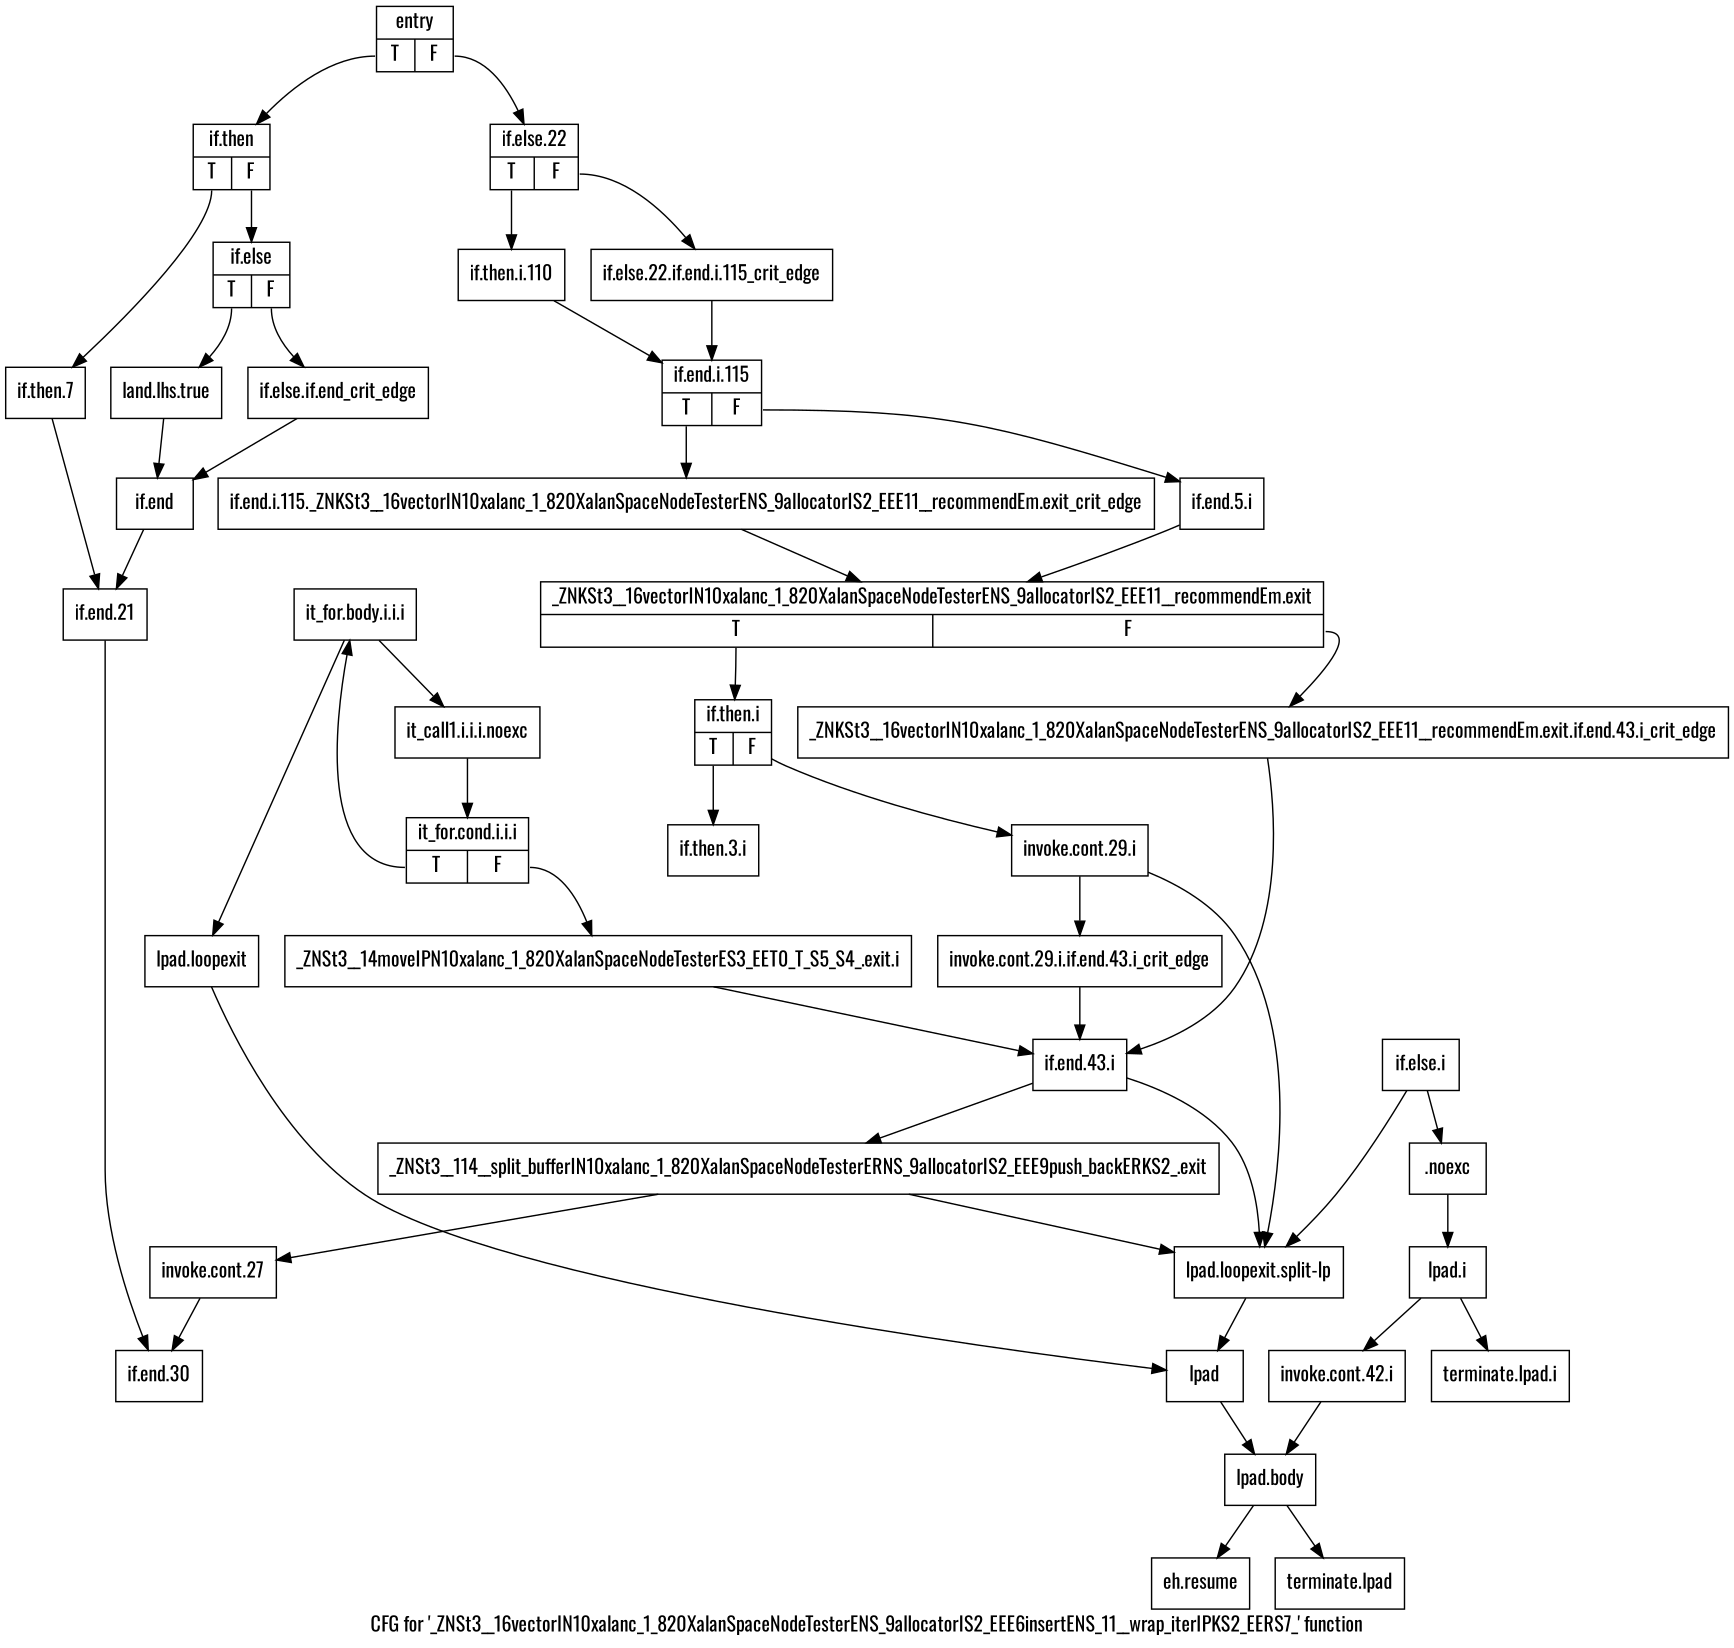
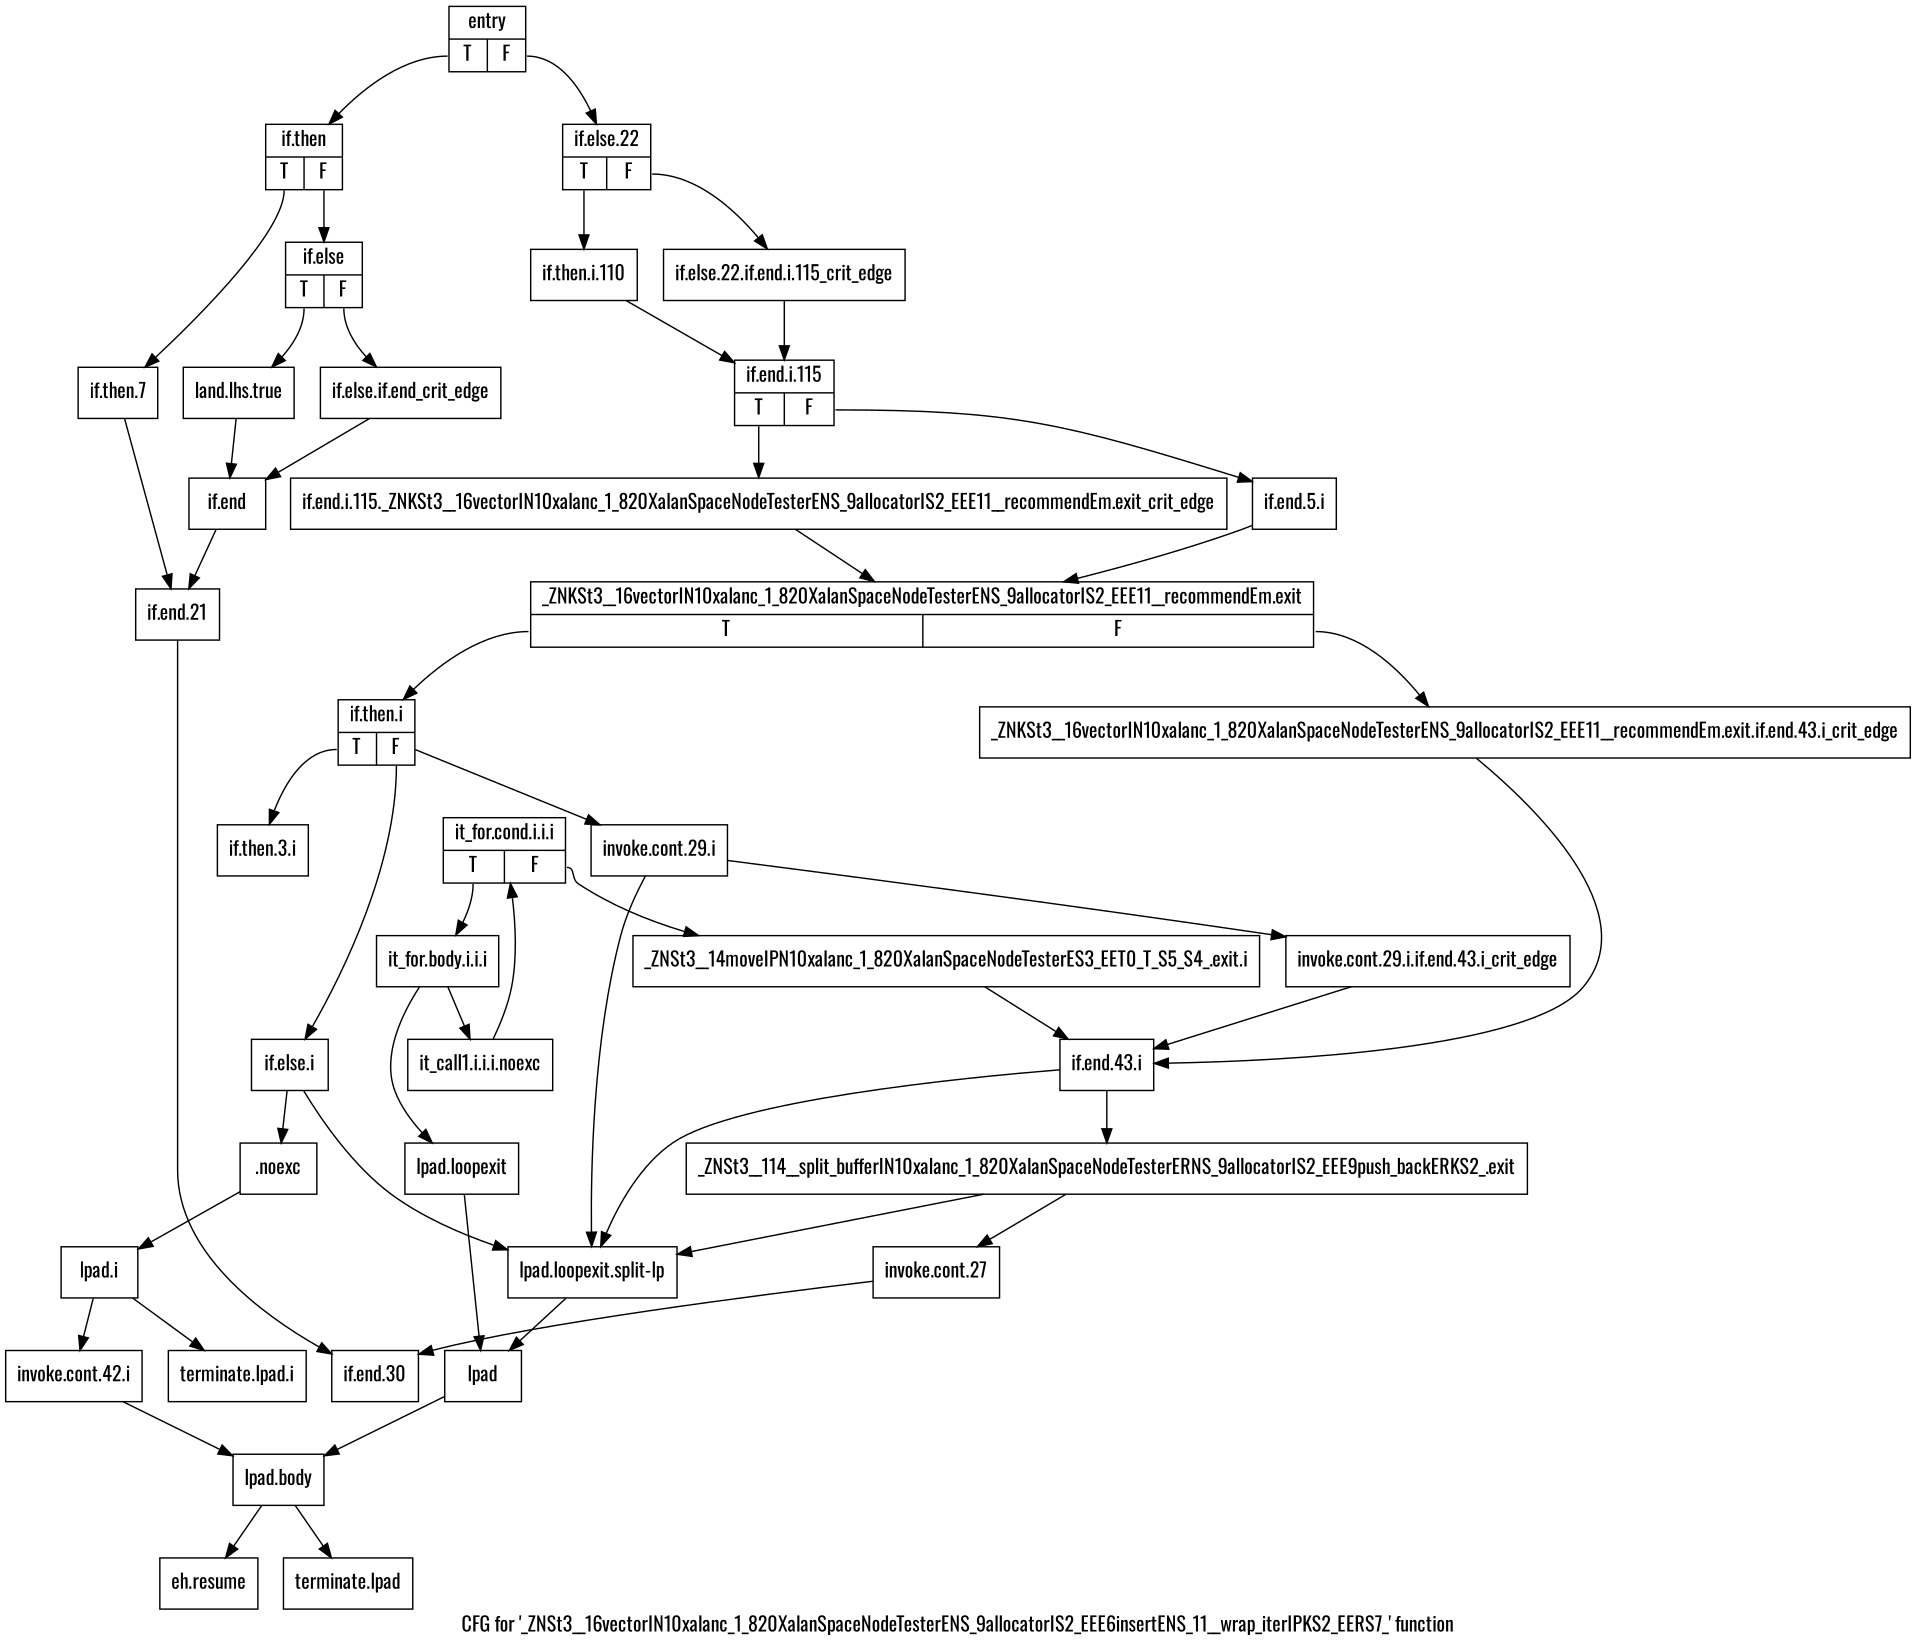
none -> (370, 901)
